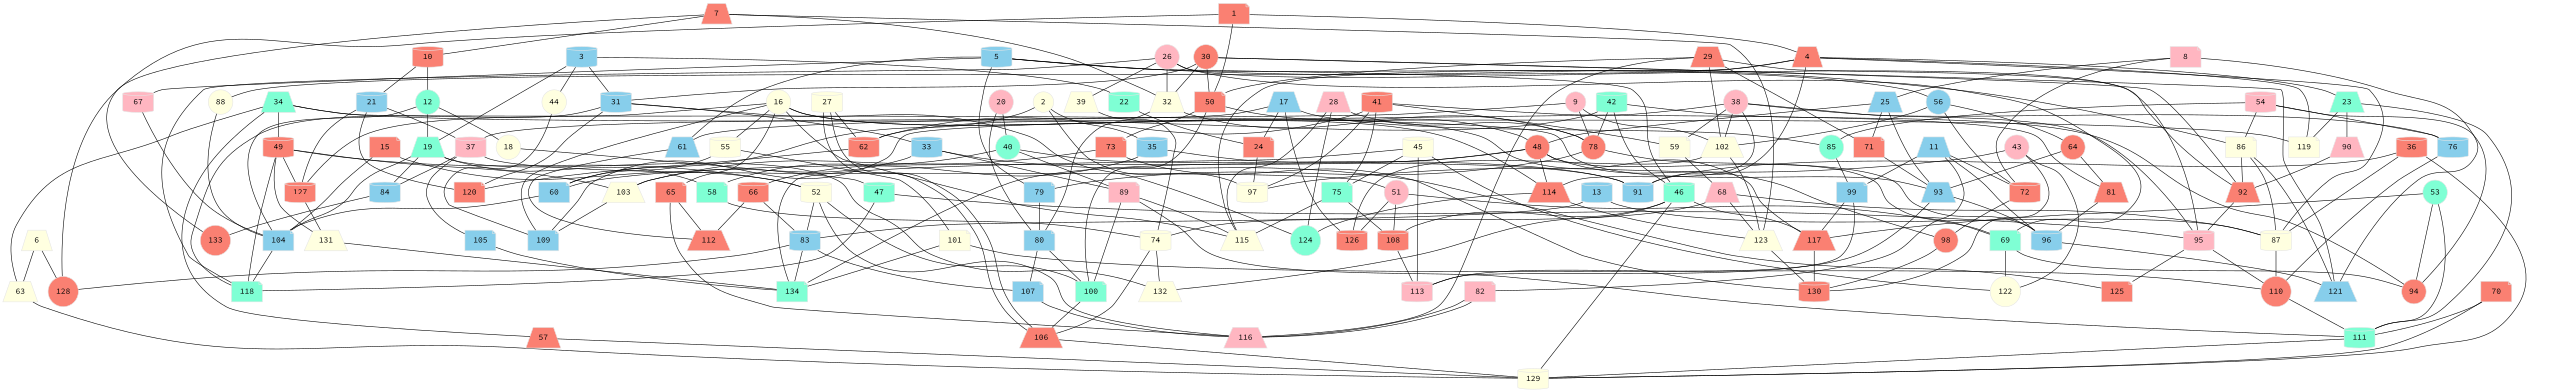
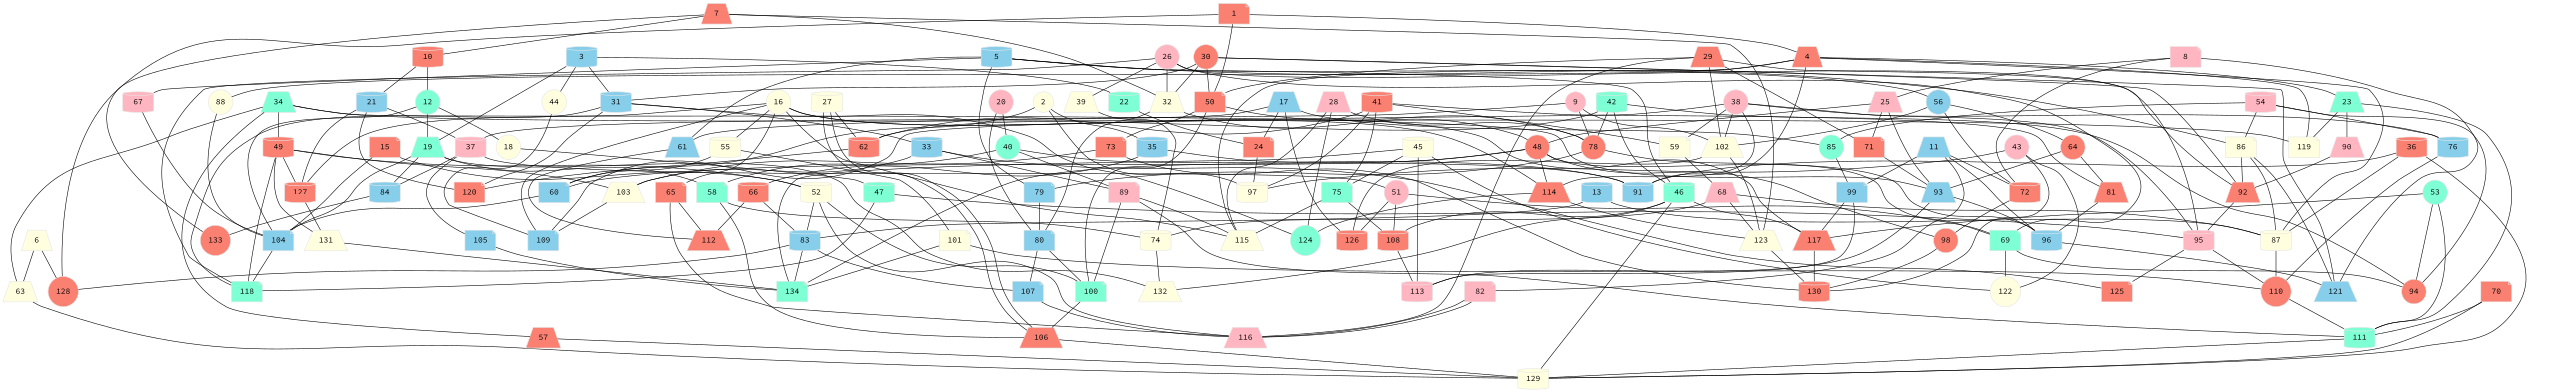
(1885, 102) -> (1885, 102)
(1114, 304) -> (837, 327)
